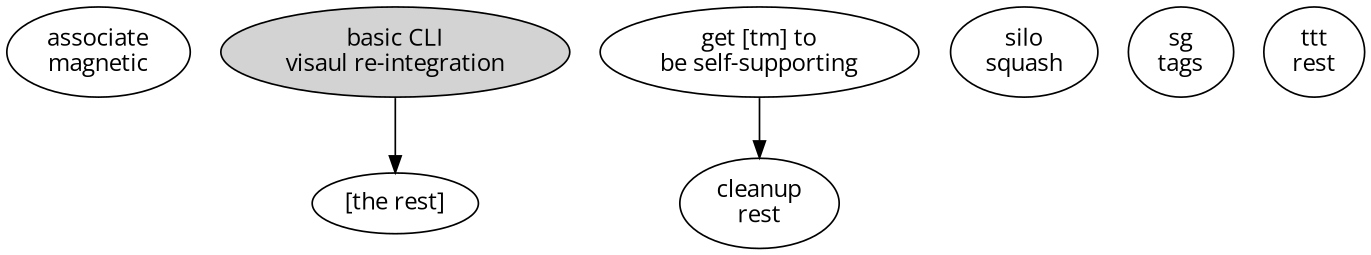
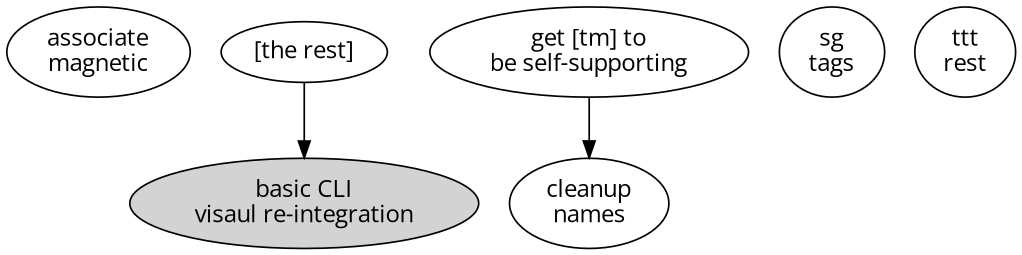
(1024, 52) -> none
(395, 127) -> (304, 112)
(760, 203) -> (589, 203)
